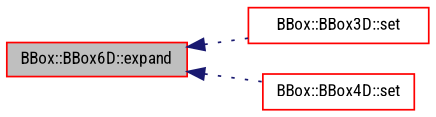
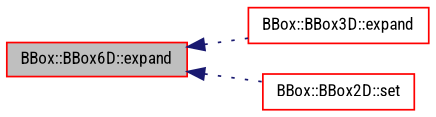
(339, 26) -> (339, 26)
(339, 92) -> (339, 92)
